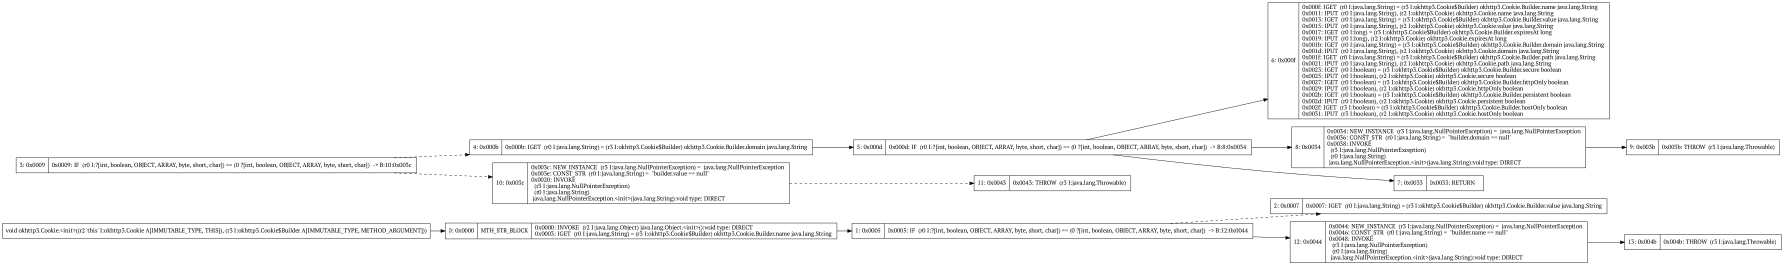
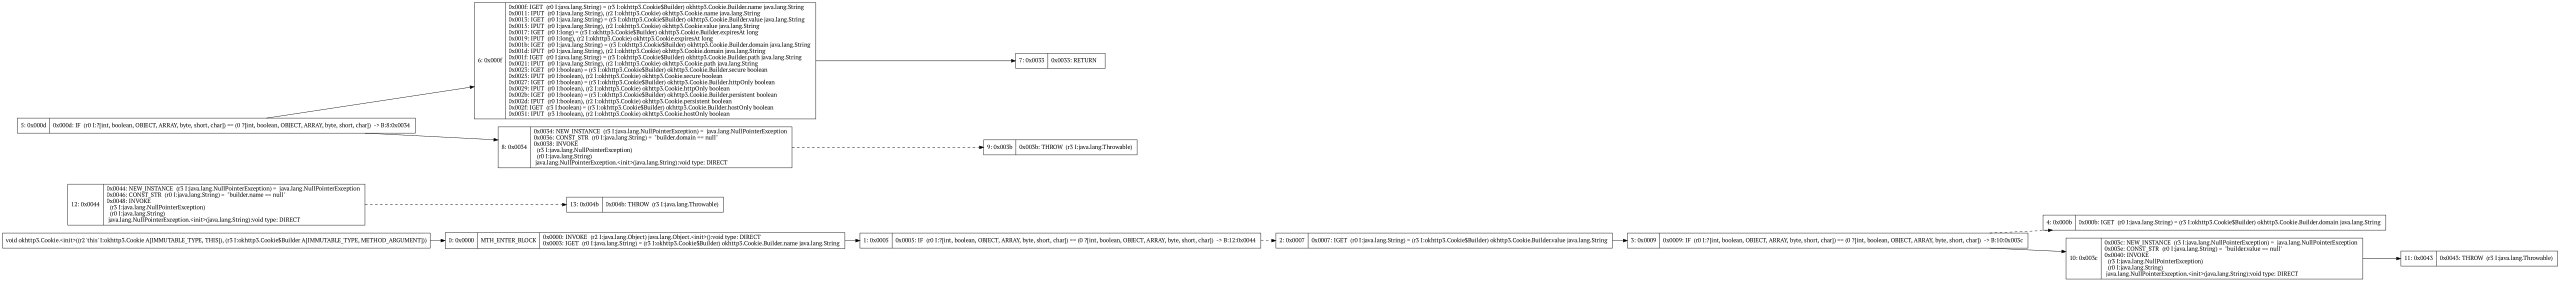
(831, 147) -> none
(1604, 147) -> (886, 147)
(1251, 170) -> (914, 61)
(441, 175) -> (2026, 250)
(555, 180) -> (2128, 255)
(880, 183) -> (2380, 259)
(505, 231) -> (509, 240)
(1269, 237) -> none
none -> (1618, 241)
(1604, 242) -> (464, 205)
